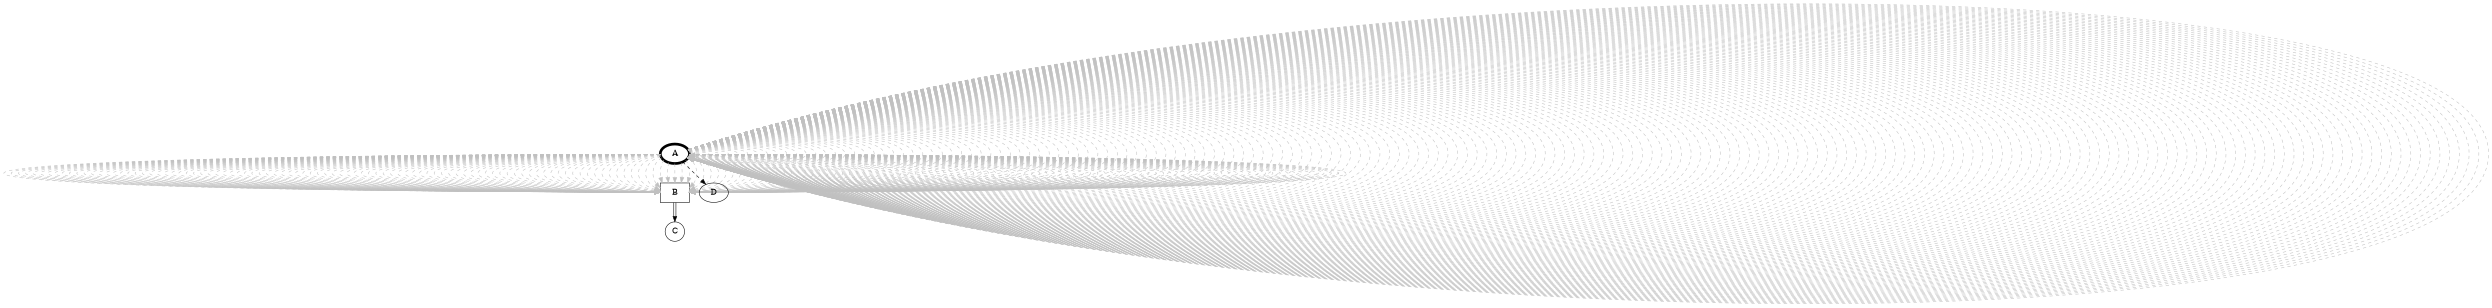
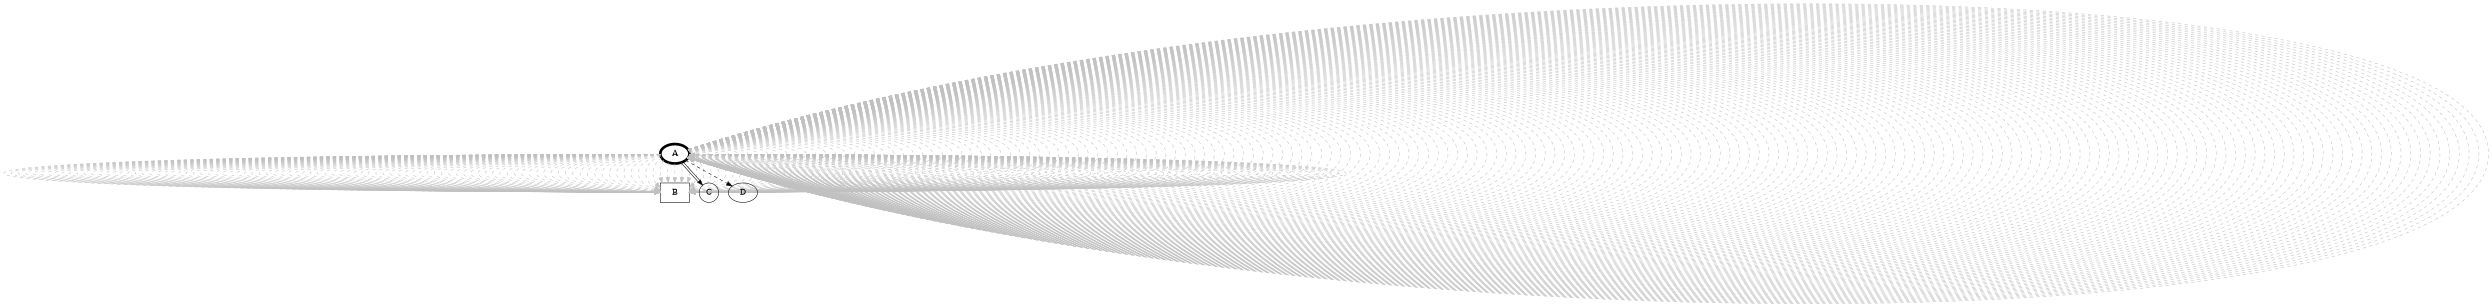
(675, 209) -> (693, 175)
